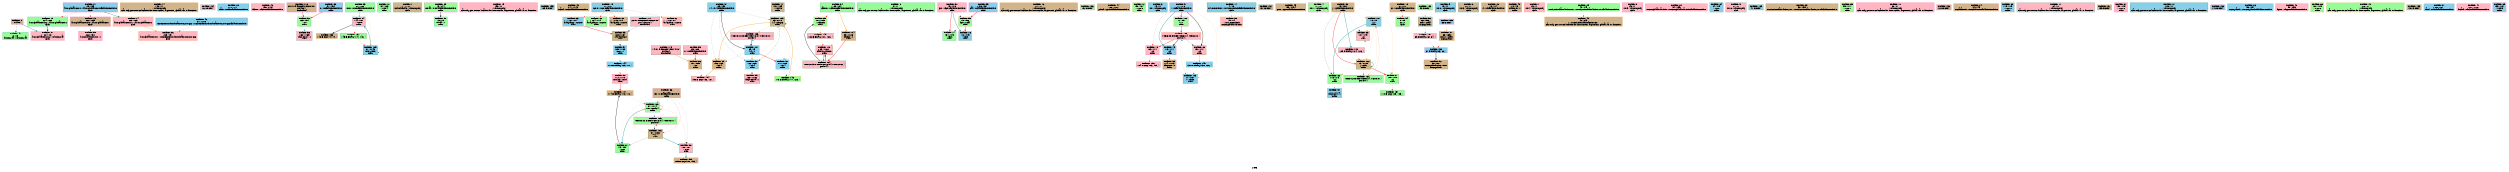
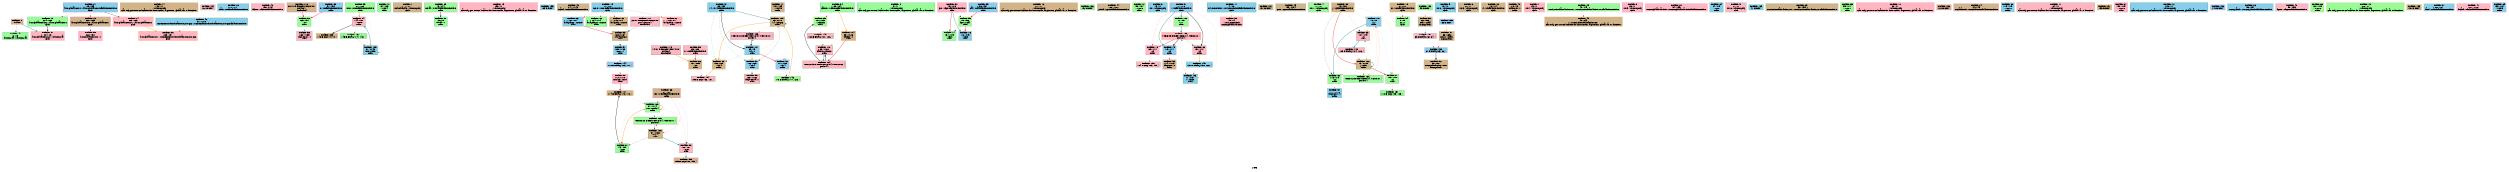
(752, 15) -> (752, 15)
(1347, 29) -> (1357, 44)
(628, 121) -> (628, 121)
